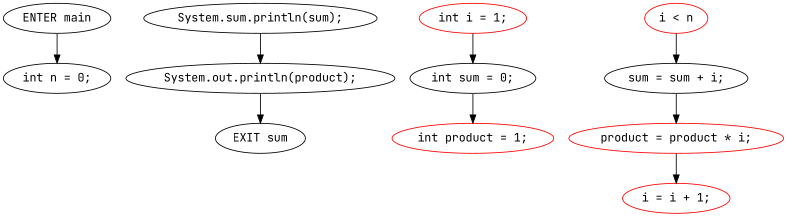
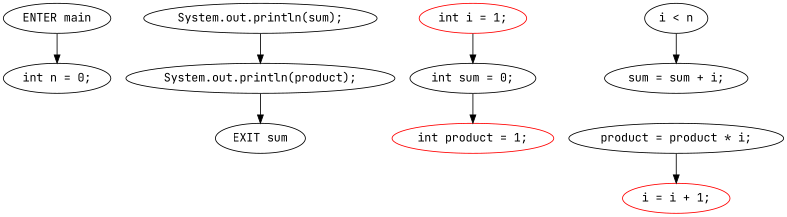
(260, 18) -> (260, 18)
(676, 18) -> (676, 18)
(676, 104) -> none
(676, 138) -> (676, 138)
